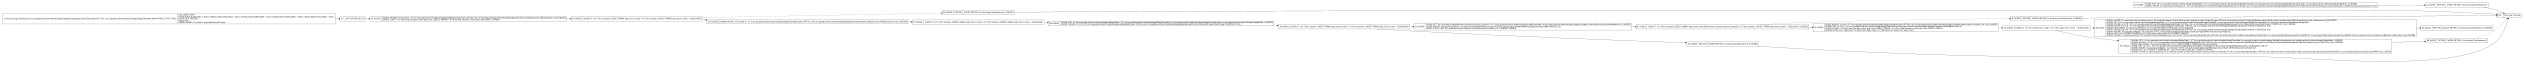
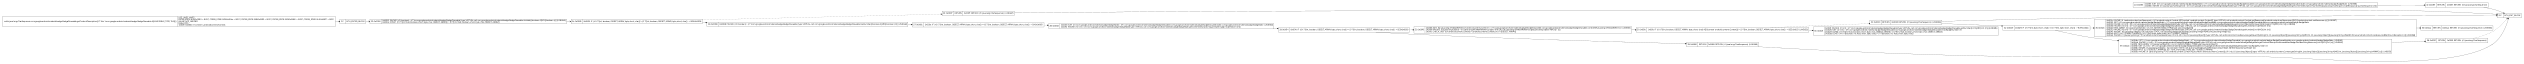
(2000, 28) -> (1972, 25)
